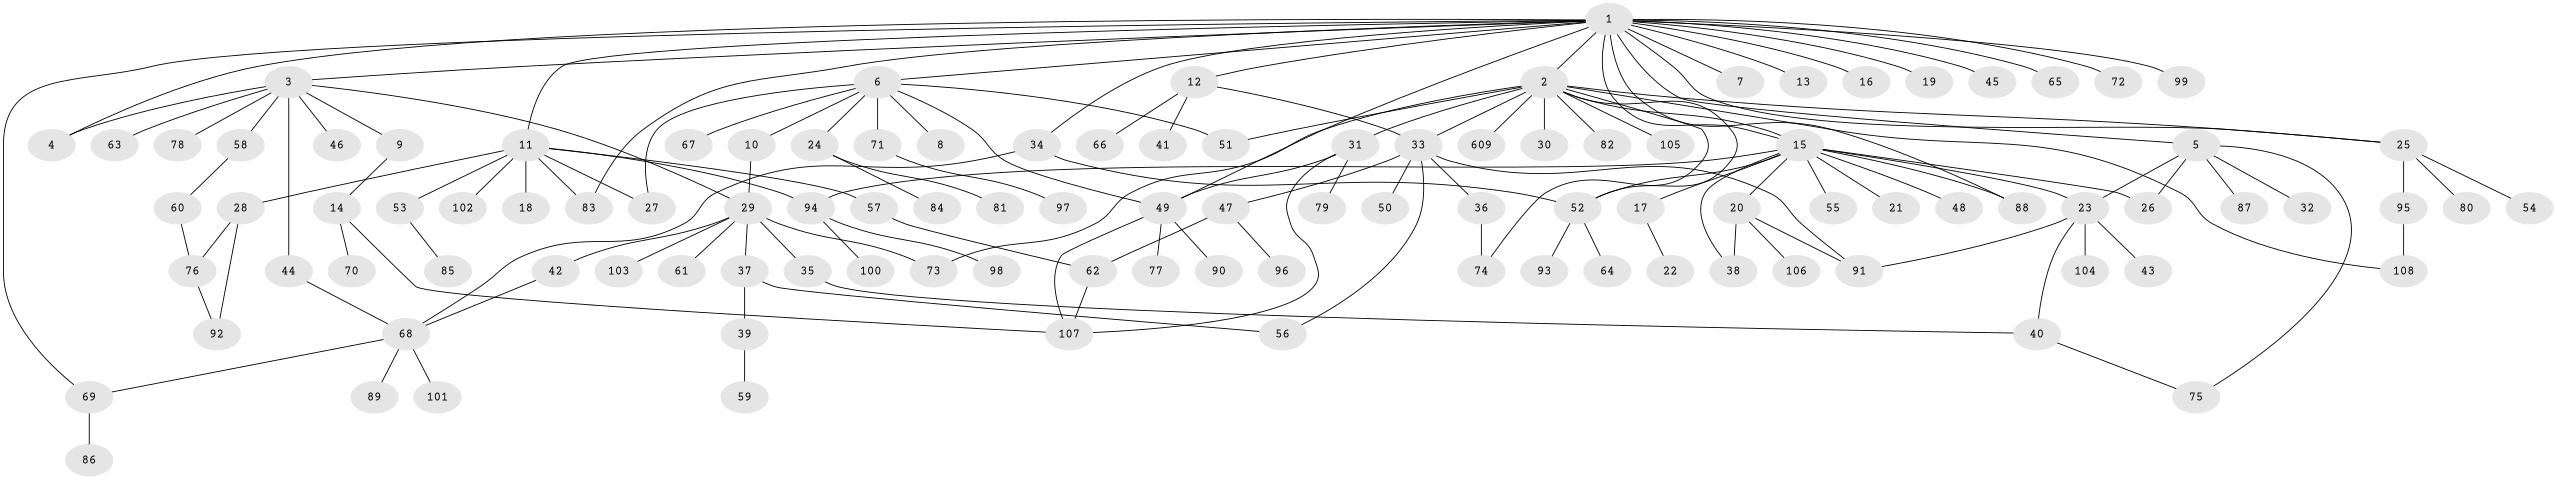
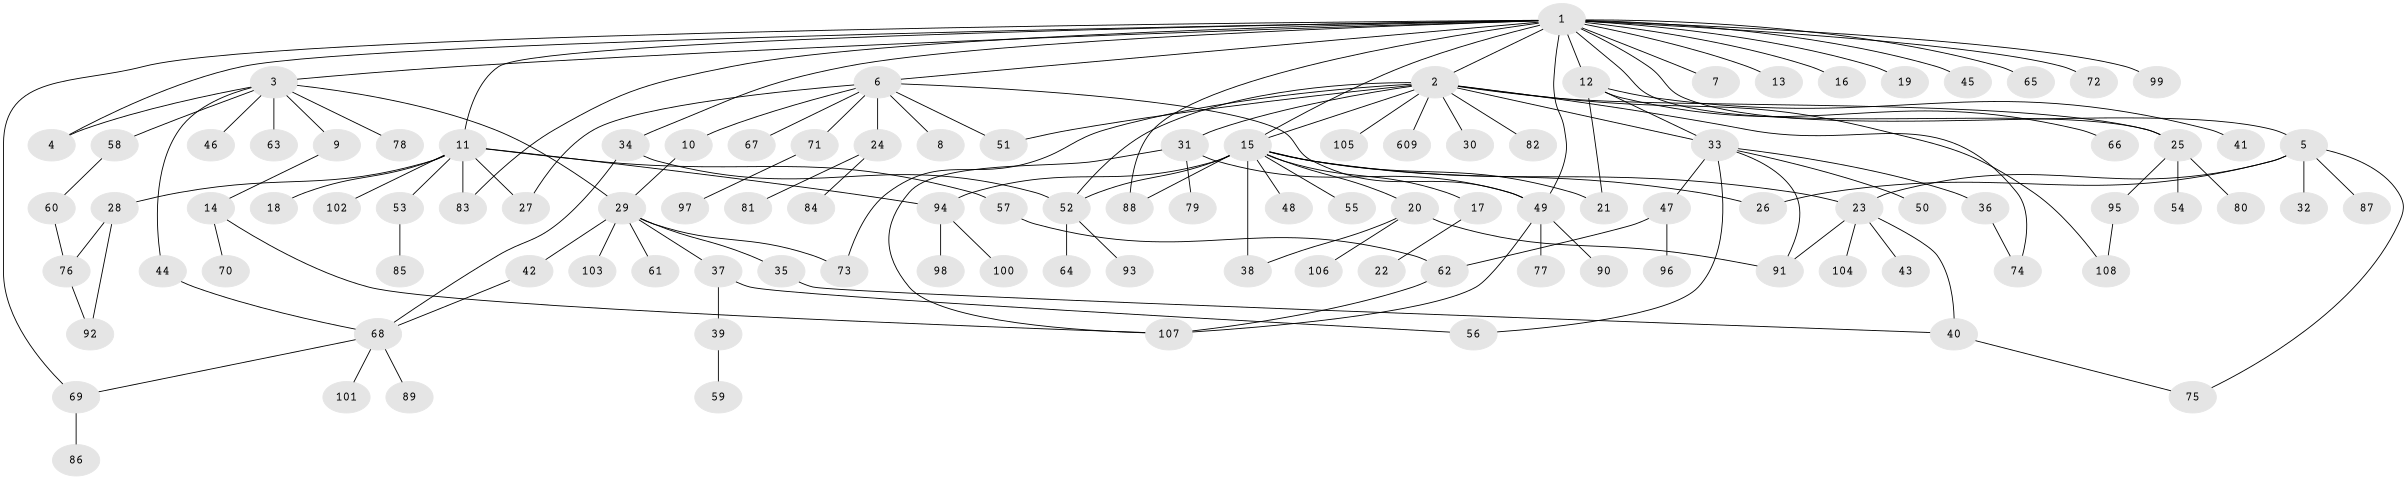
none -> (1596, 145)
